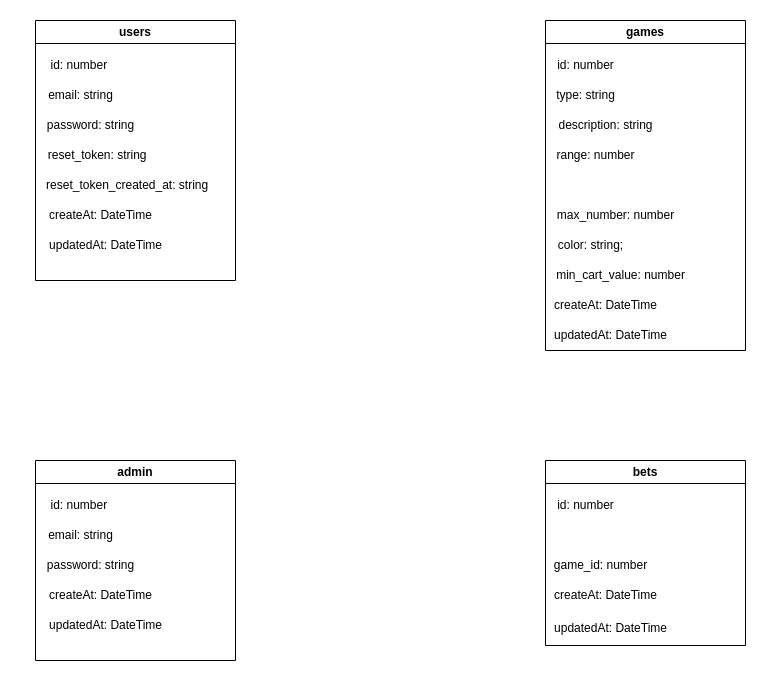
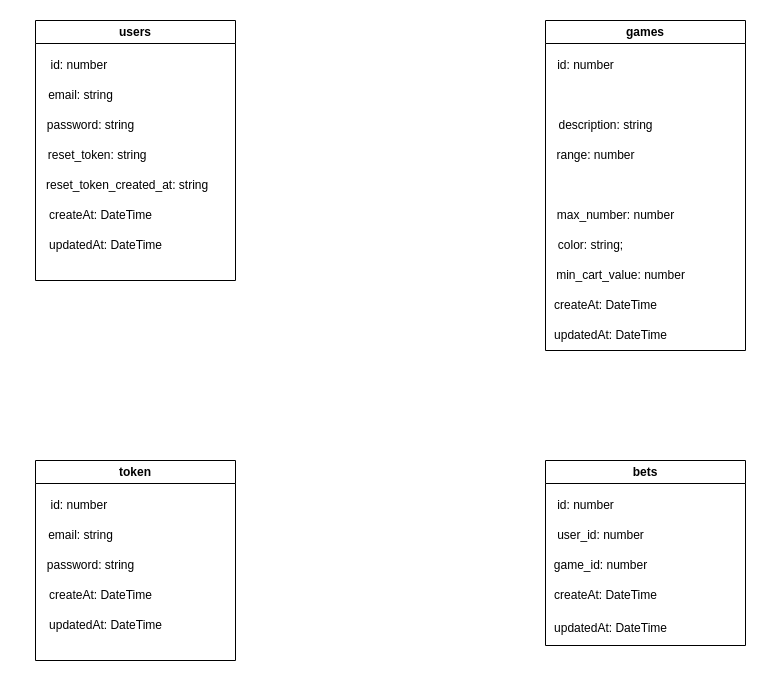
(586, 96) -> none
(136, 473) -> (136, 473)
none -> (601, 536)
